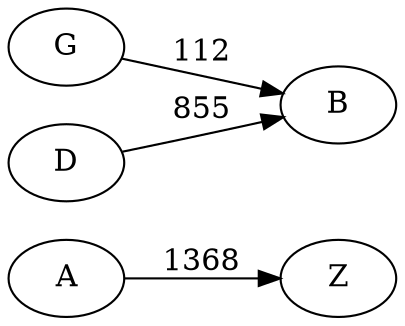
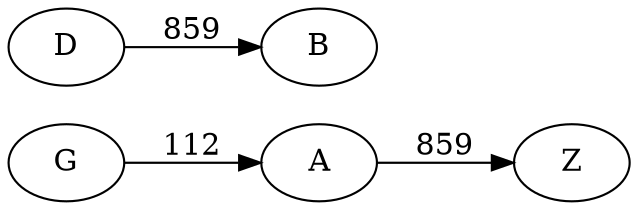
(192, 74) -> (181, 163)
(202, 110) -> (193, 31)
(202, 262) -> (445, 147)
